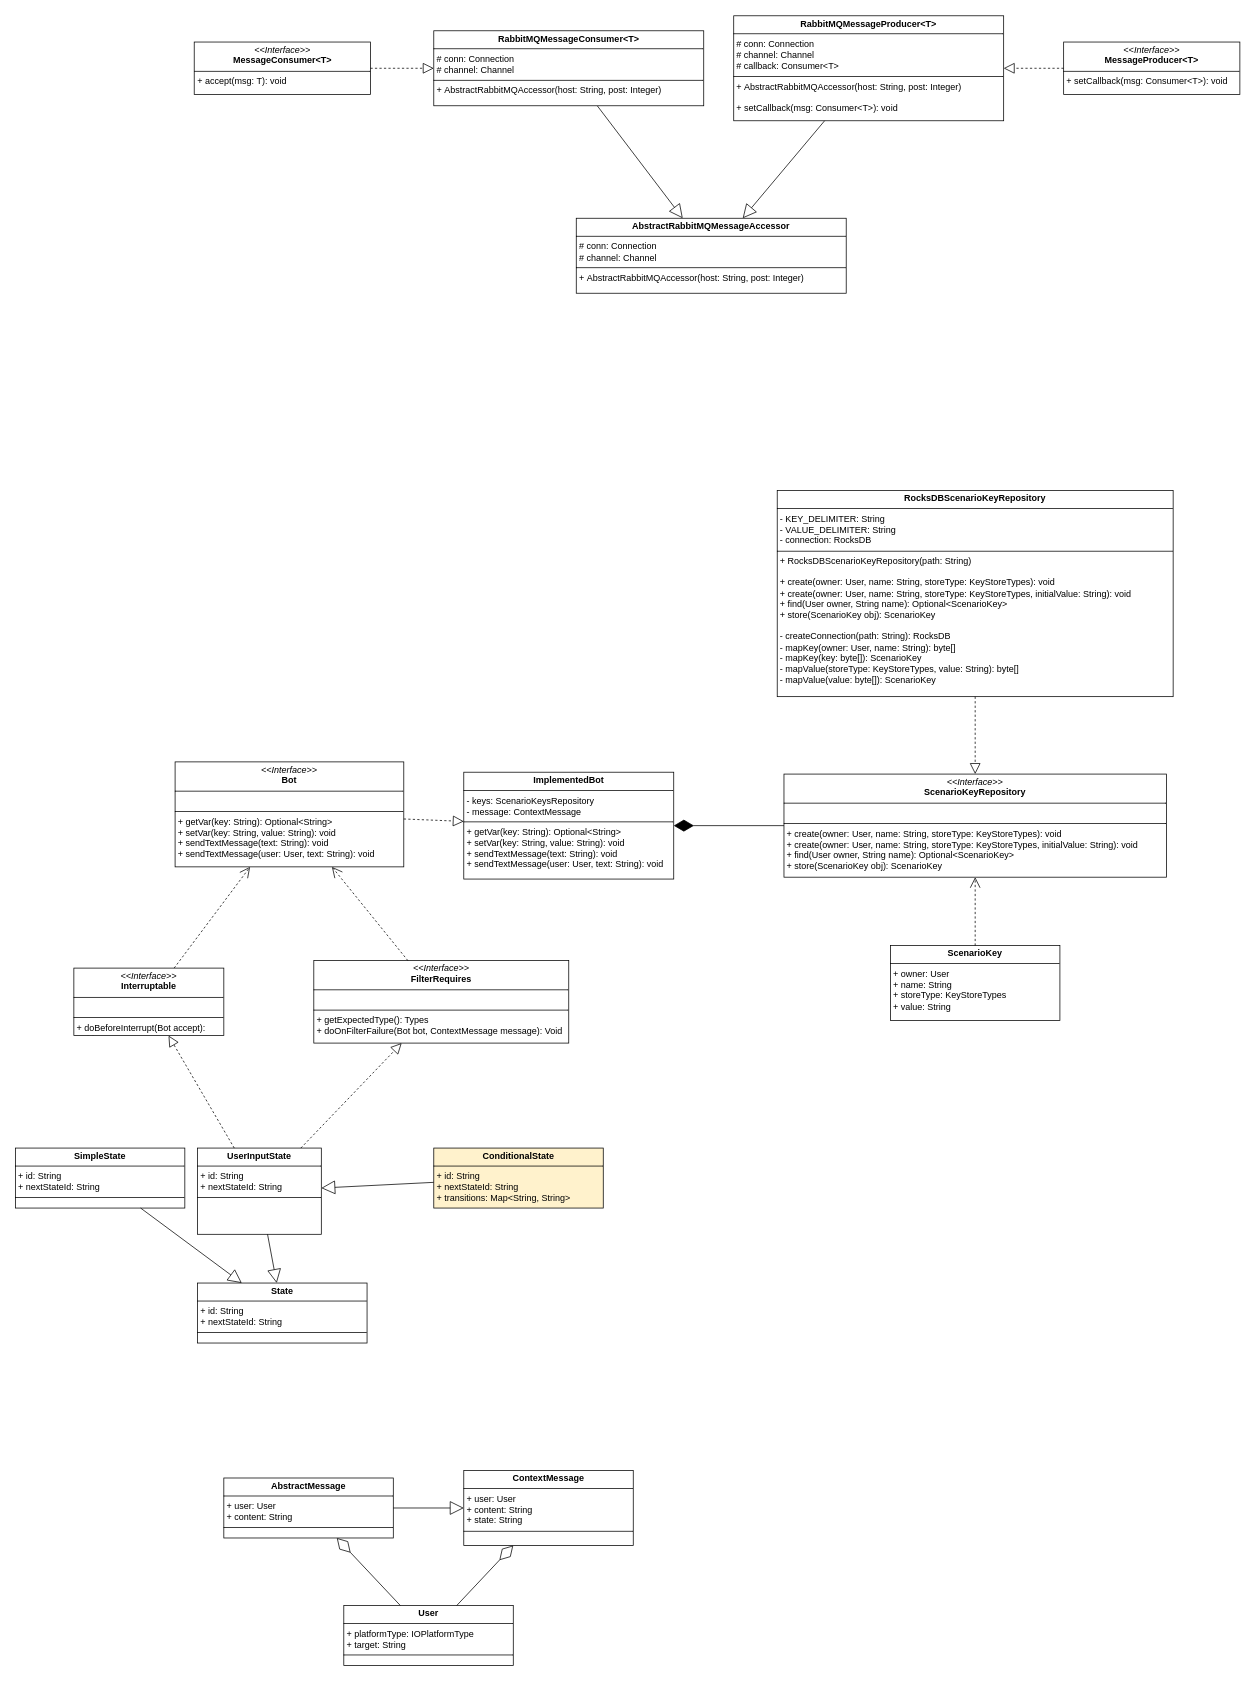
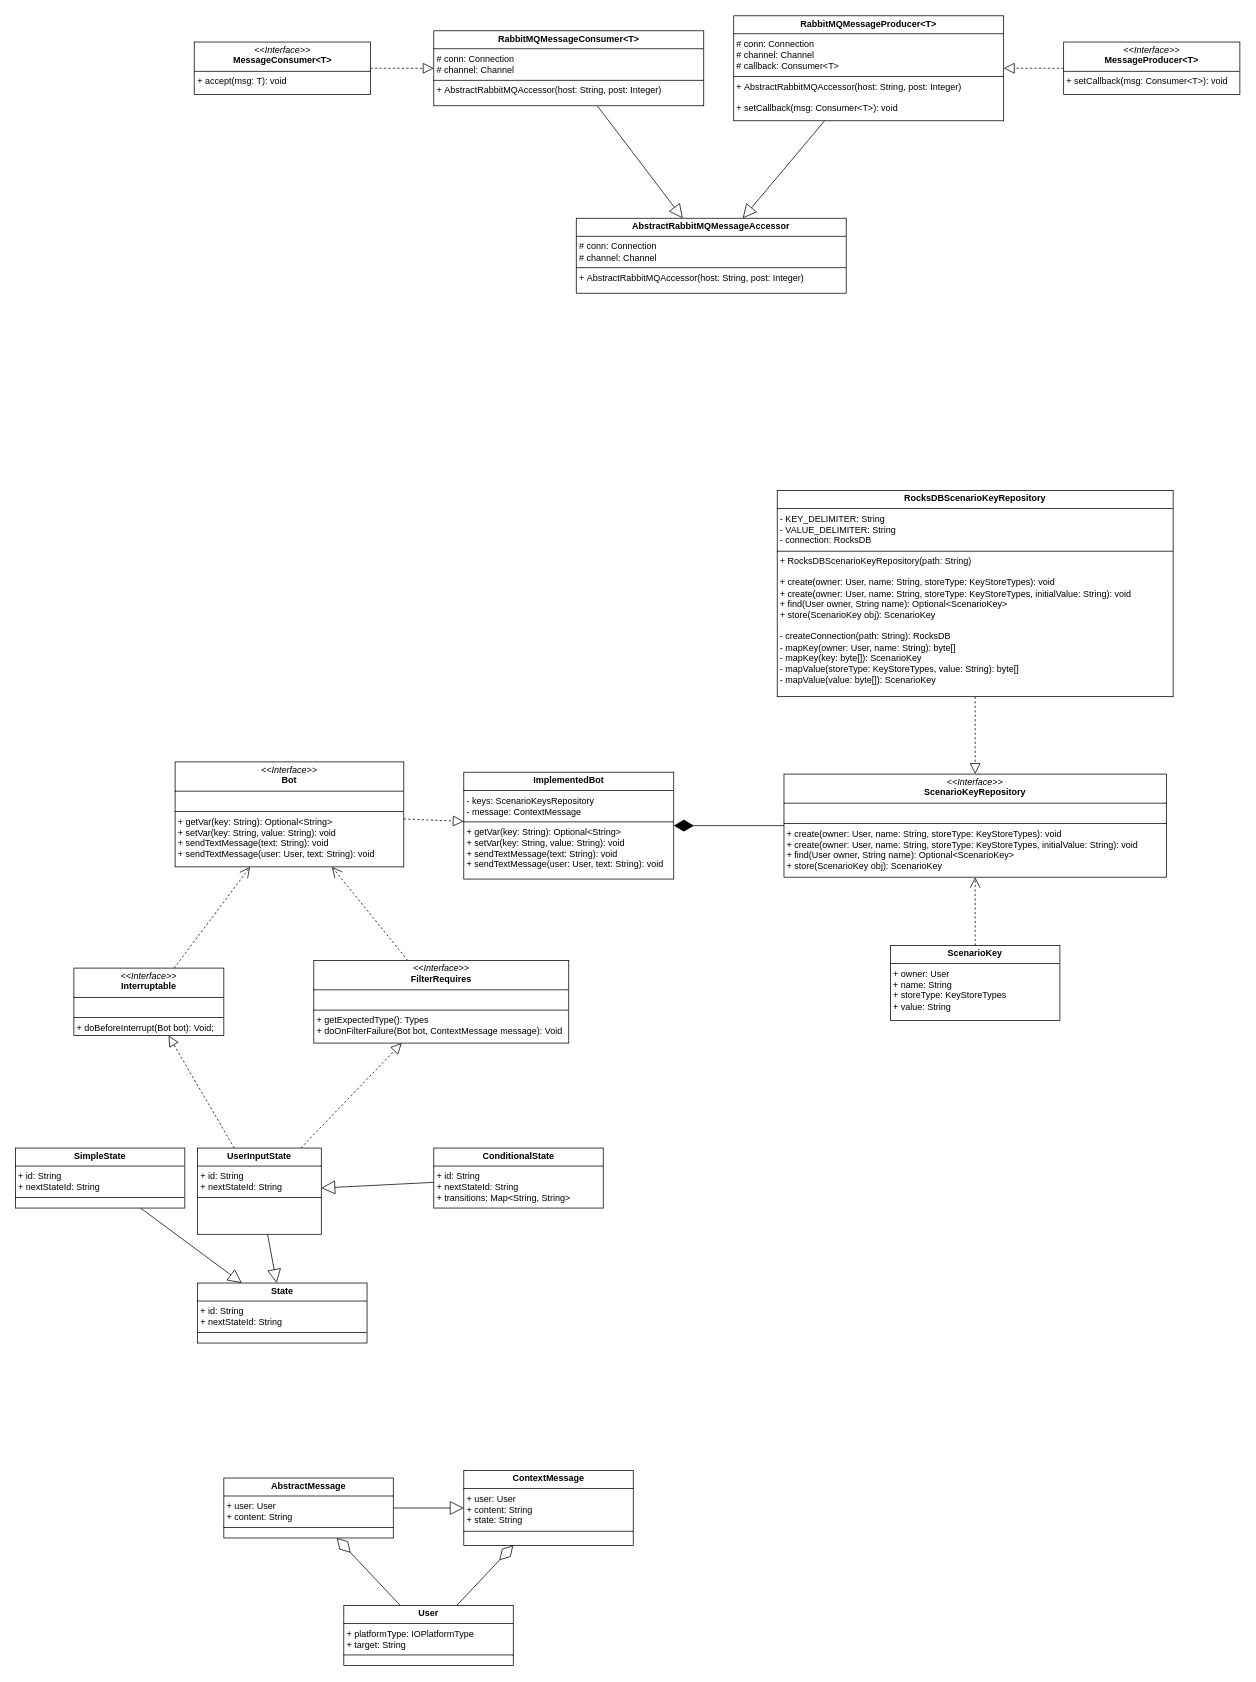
(150, 989) -> (150, 989)
(519, 1178) -> (519, 1178)
